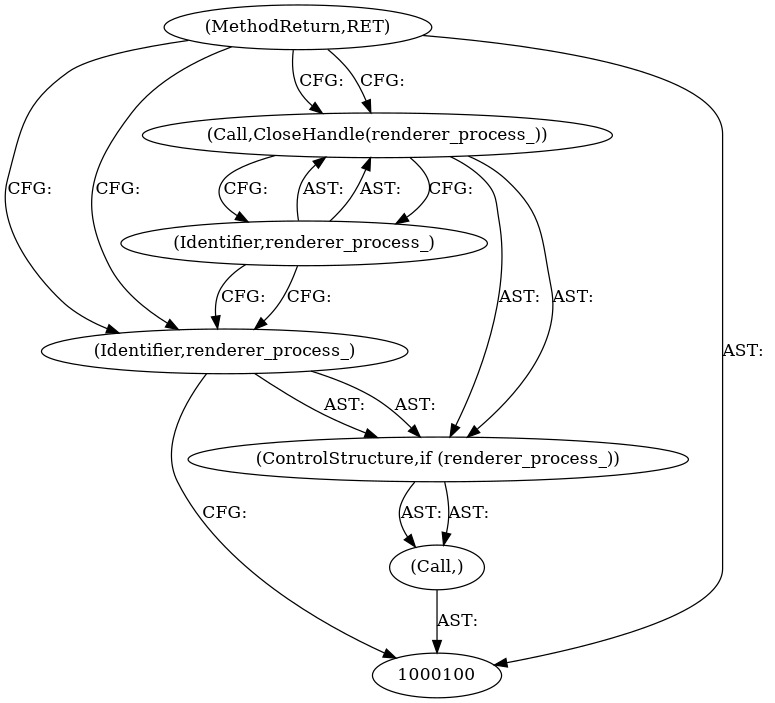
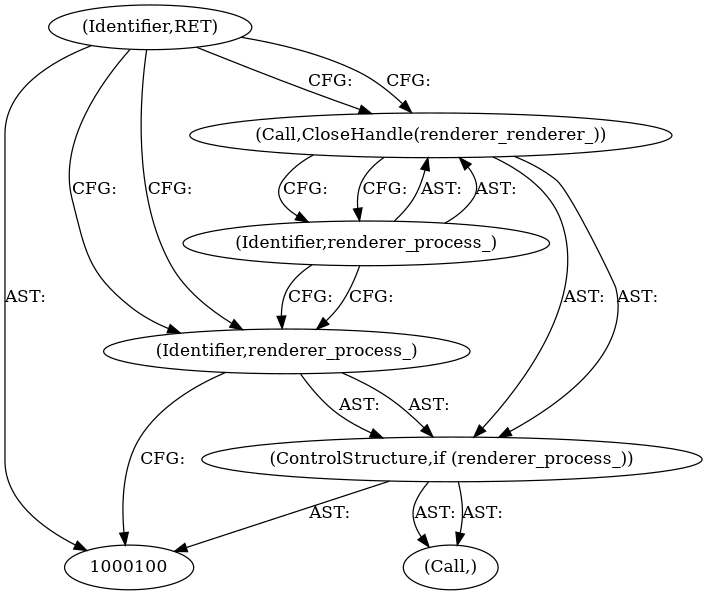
(298, 27) -> (150, 27)
(377, 135) -> (431, 135)
(437, 615) -> (288, 514)
